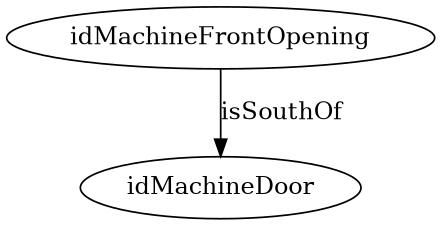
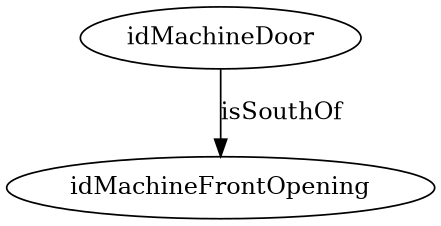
(221, 104) -> (221, 104)
